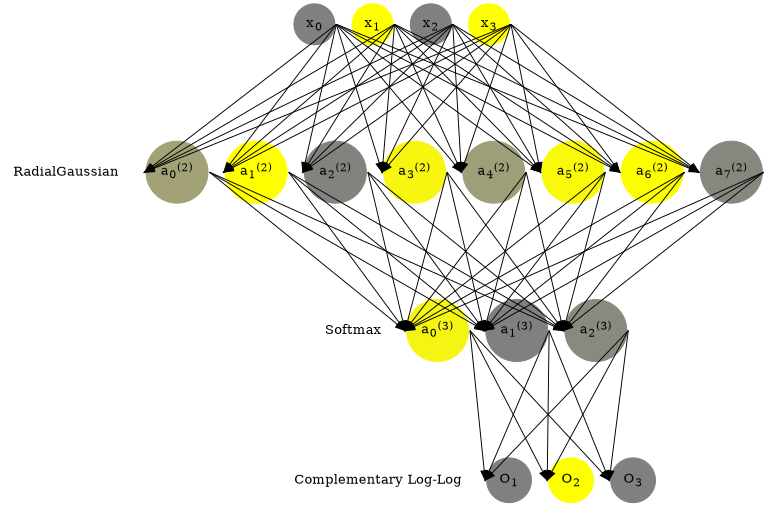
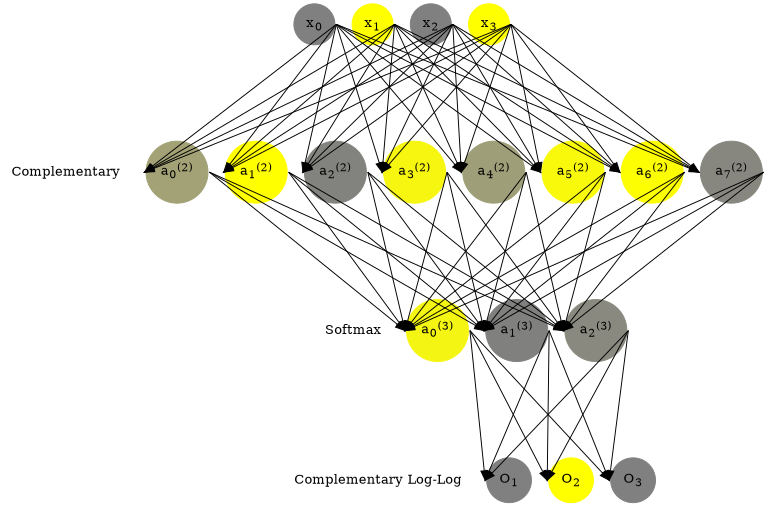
(66, 172) -> (66, 172)
